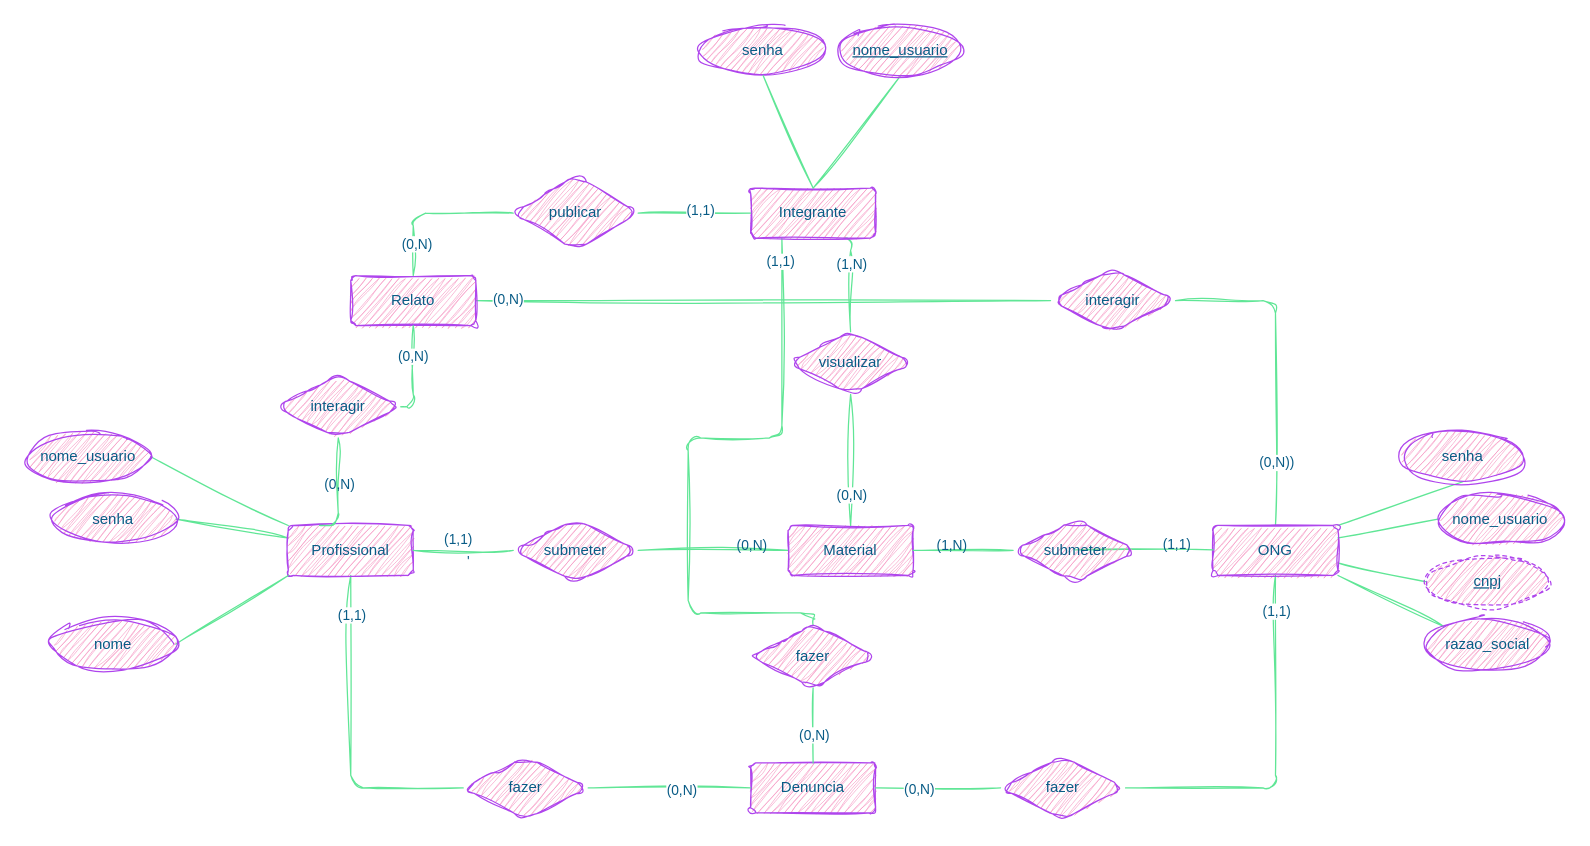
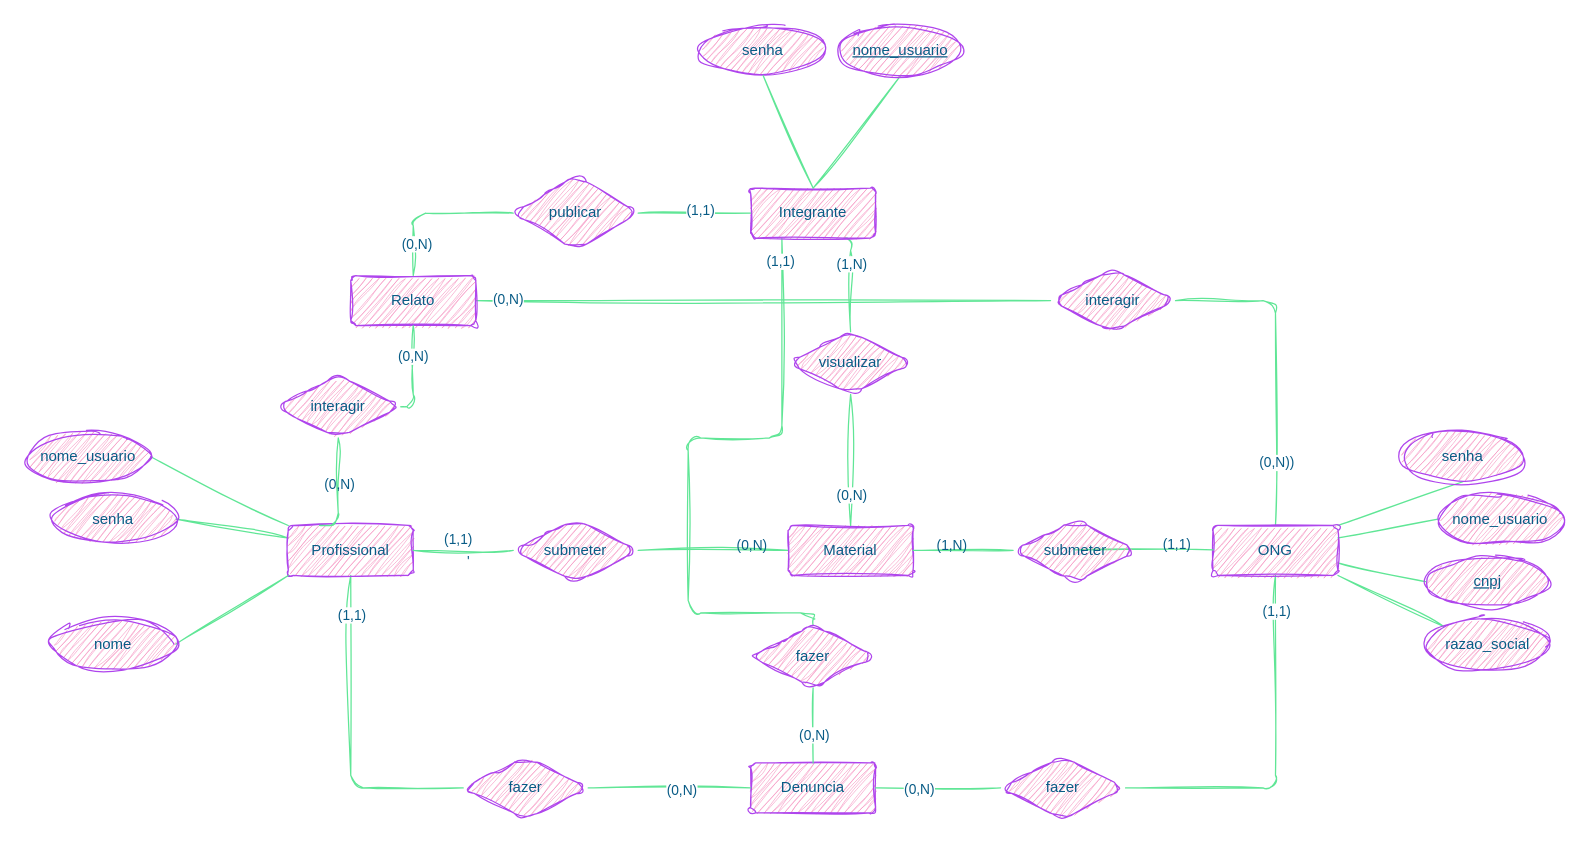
(1488, 582) -> (1488, 582)
